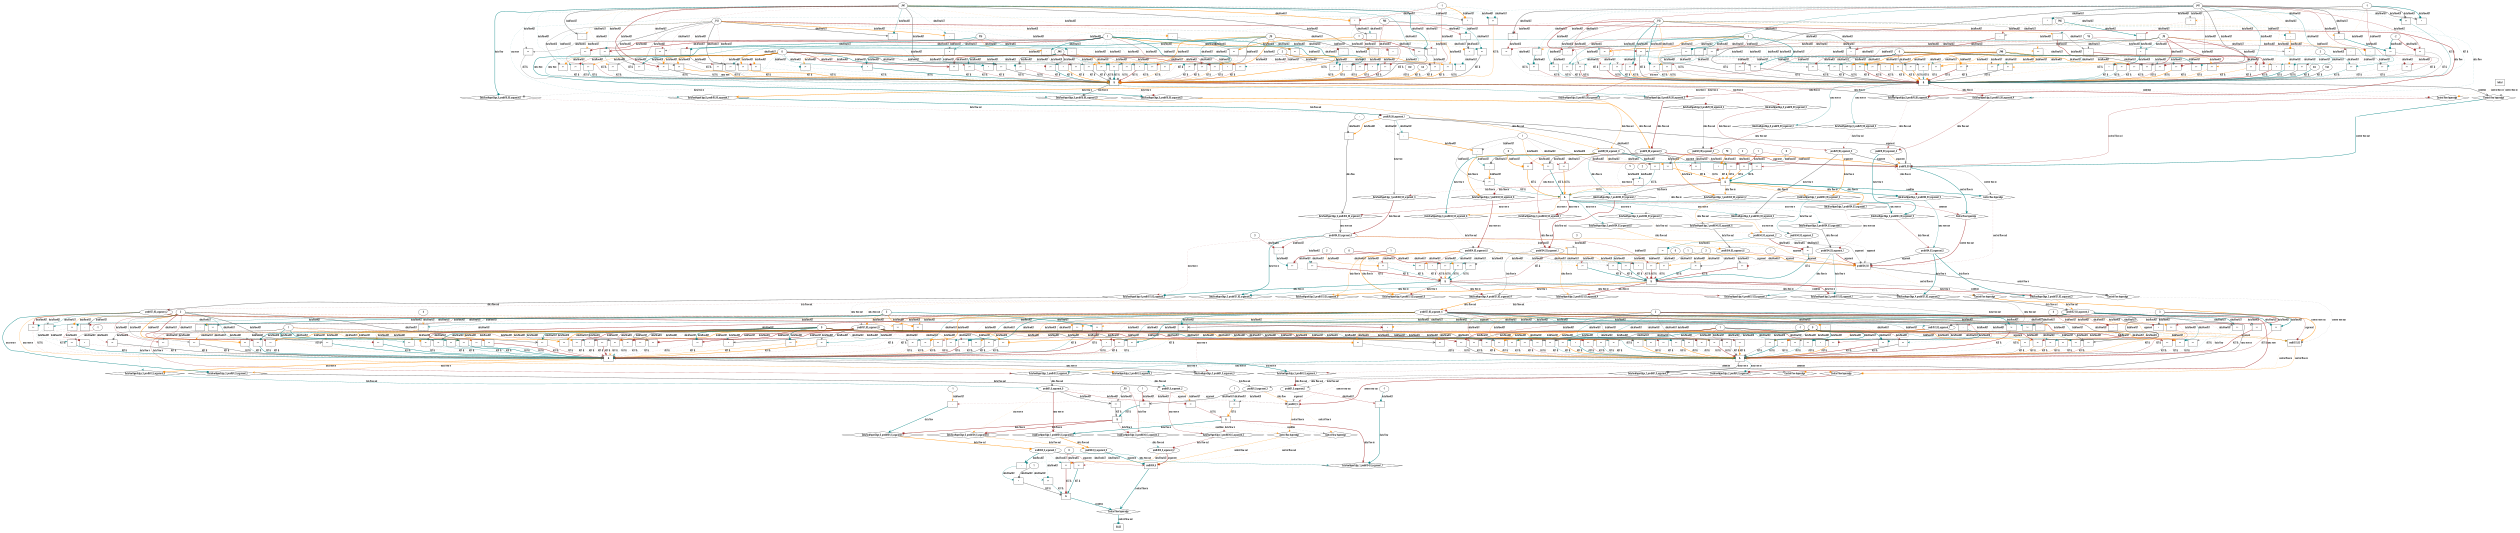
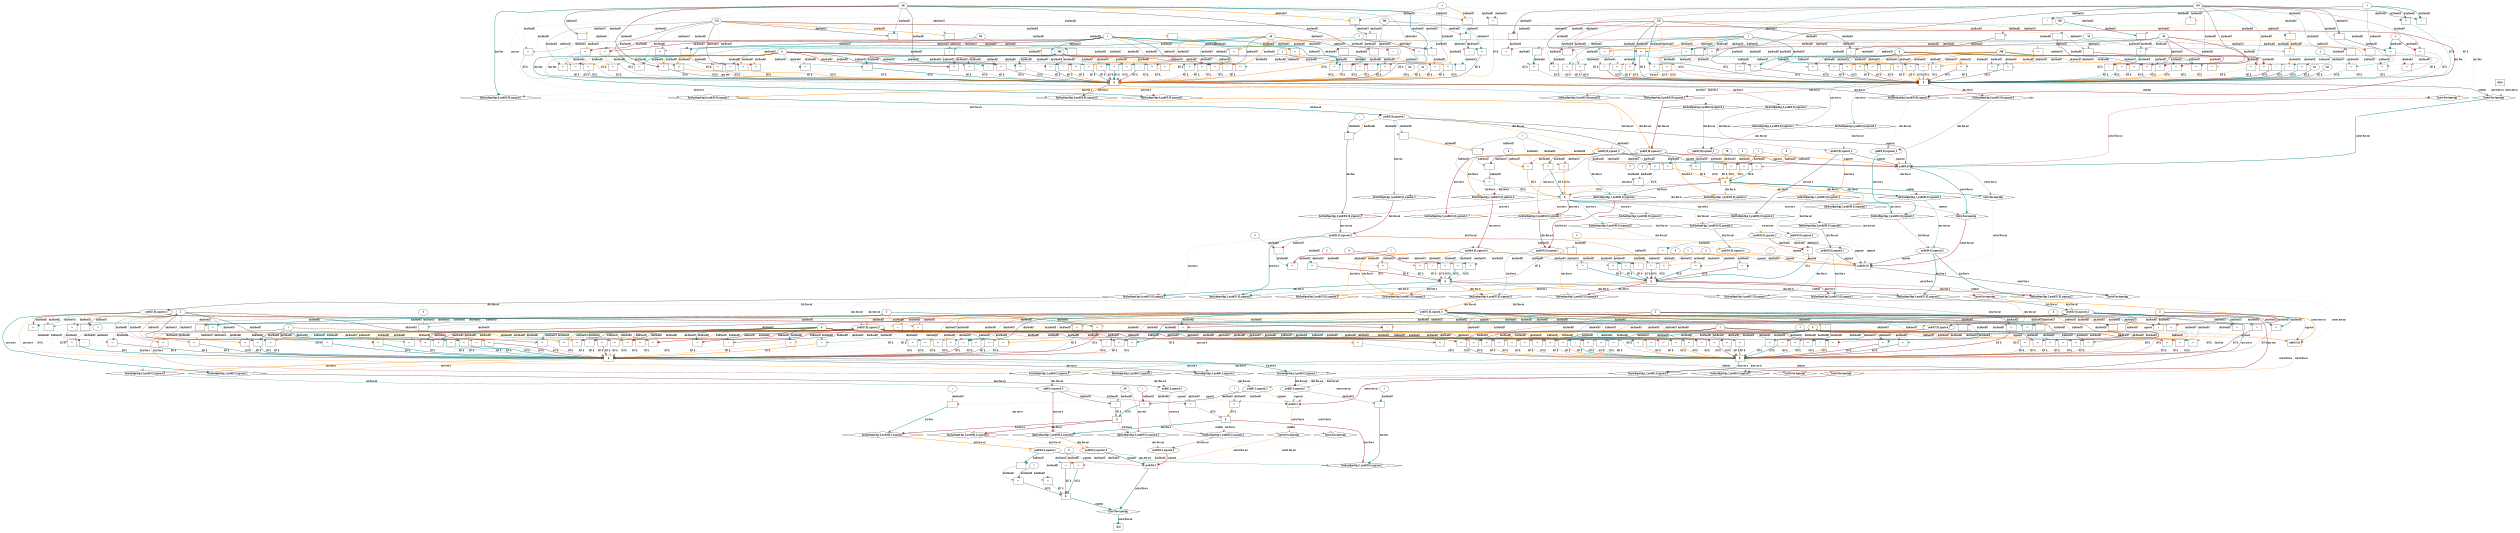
(1471, 159) -> (1471, 159)
(1282, 397) -> (1282, 397)
